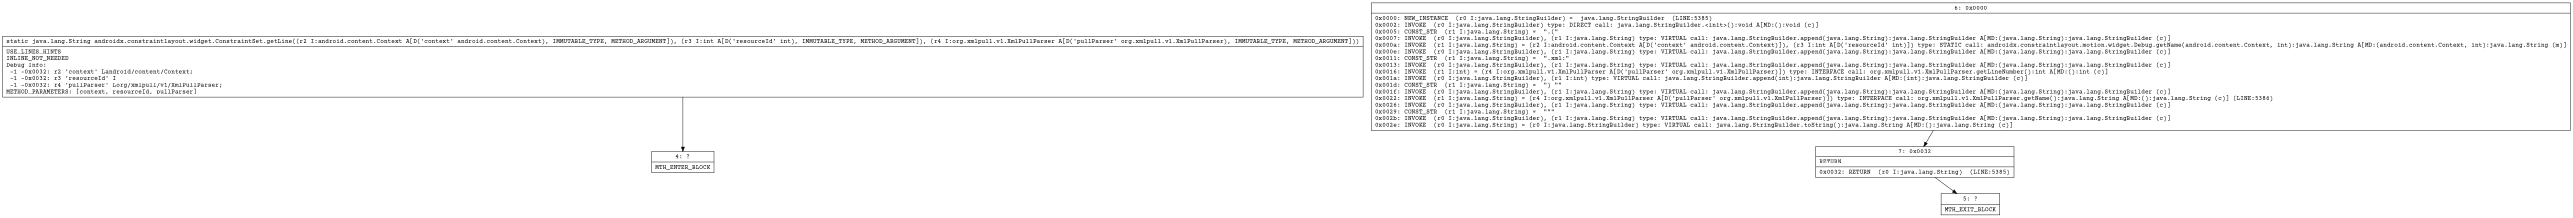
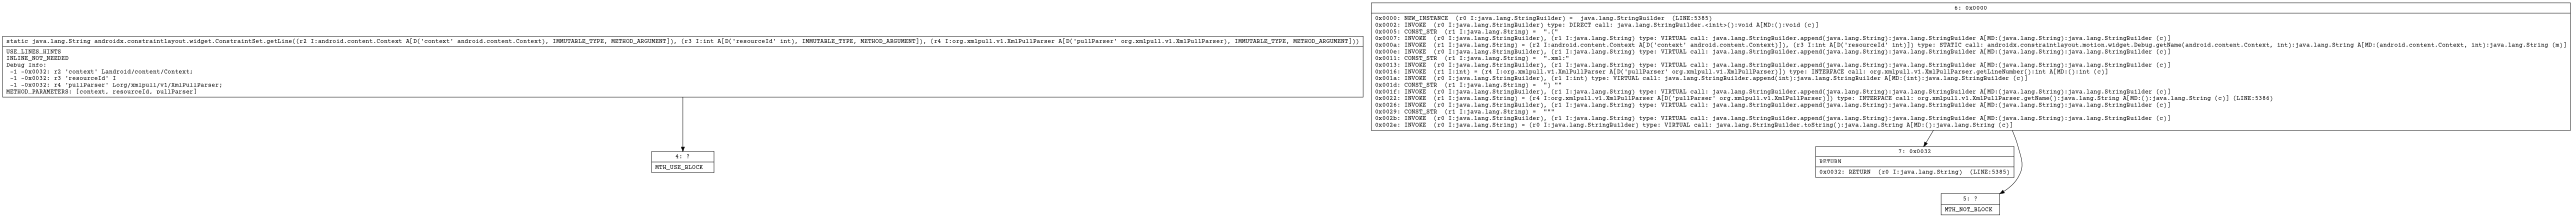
(683, 167) -> (679, 167)
(1944, 184) -> (2022, 164)
(1970, 209) -> (1969, 209)
